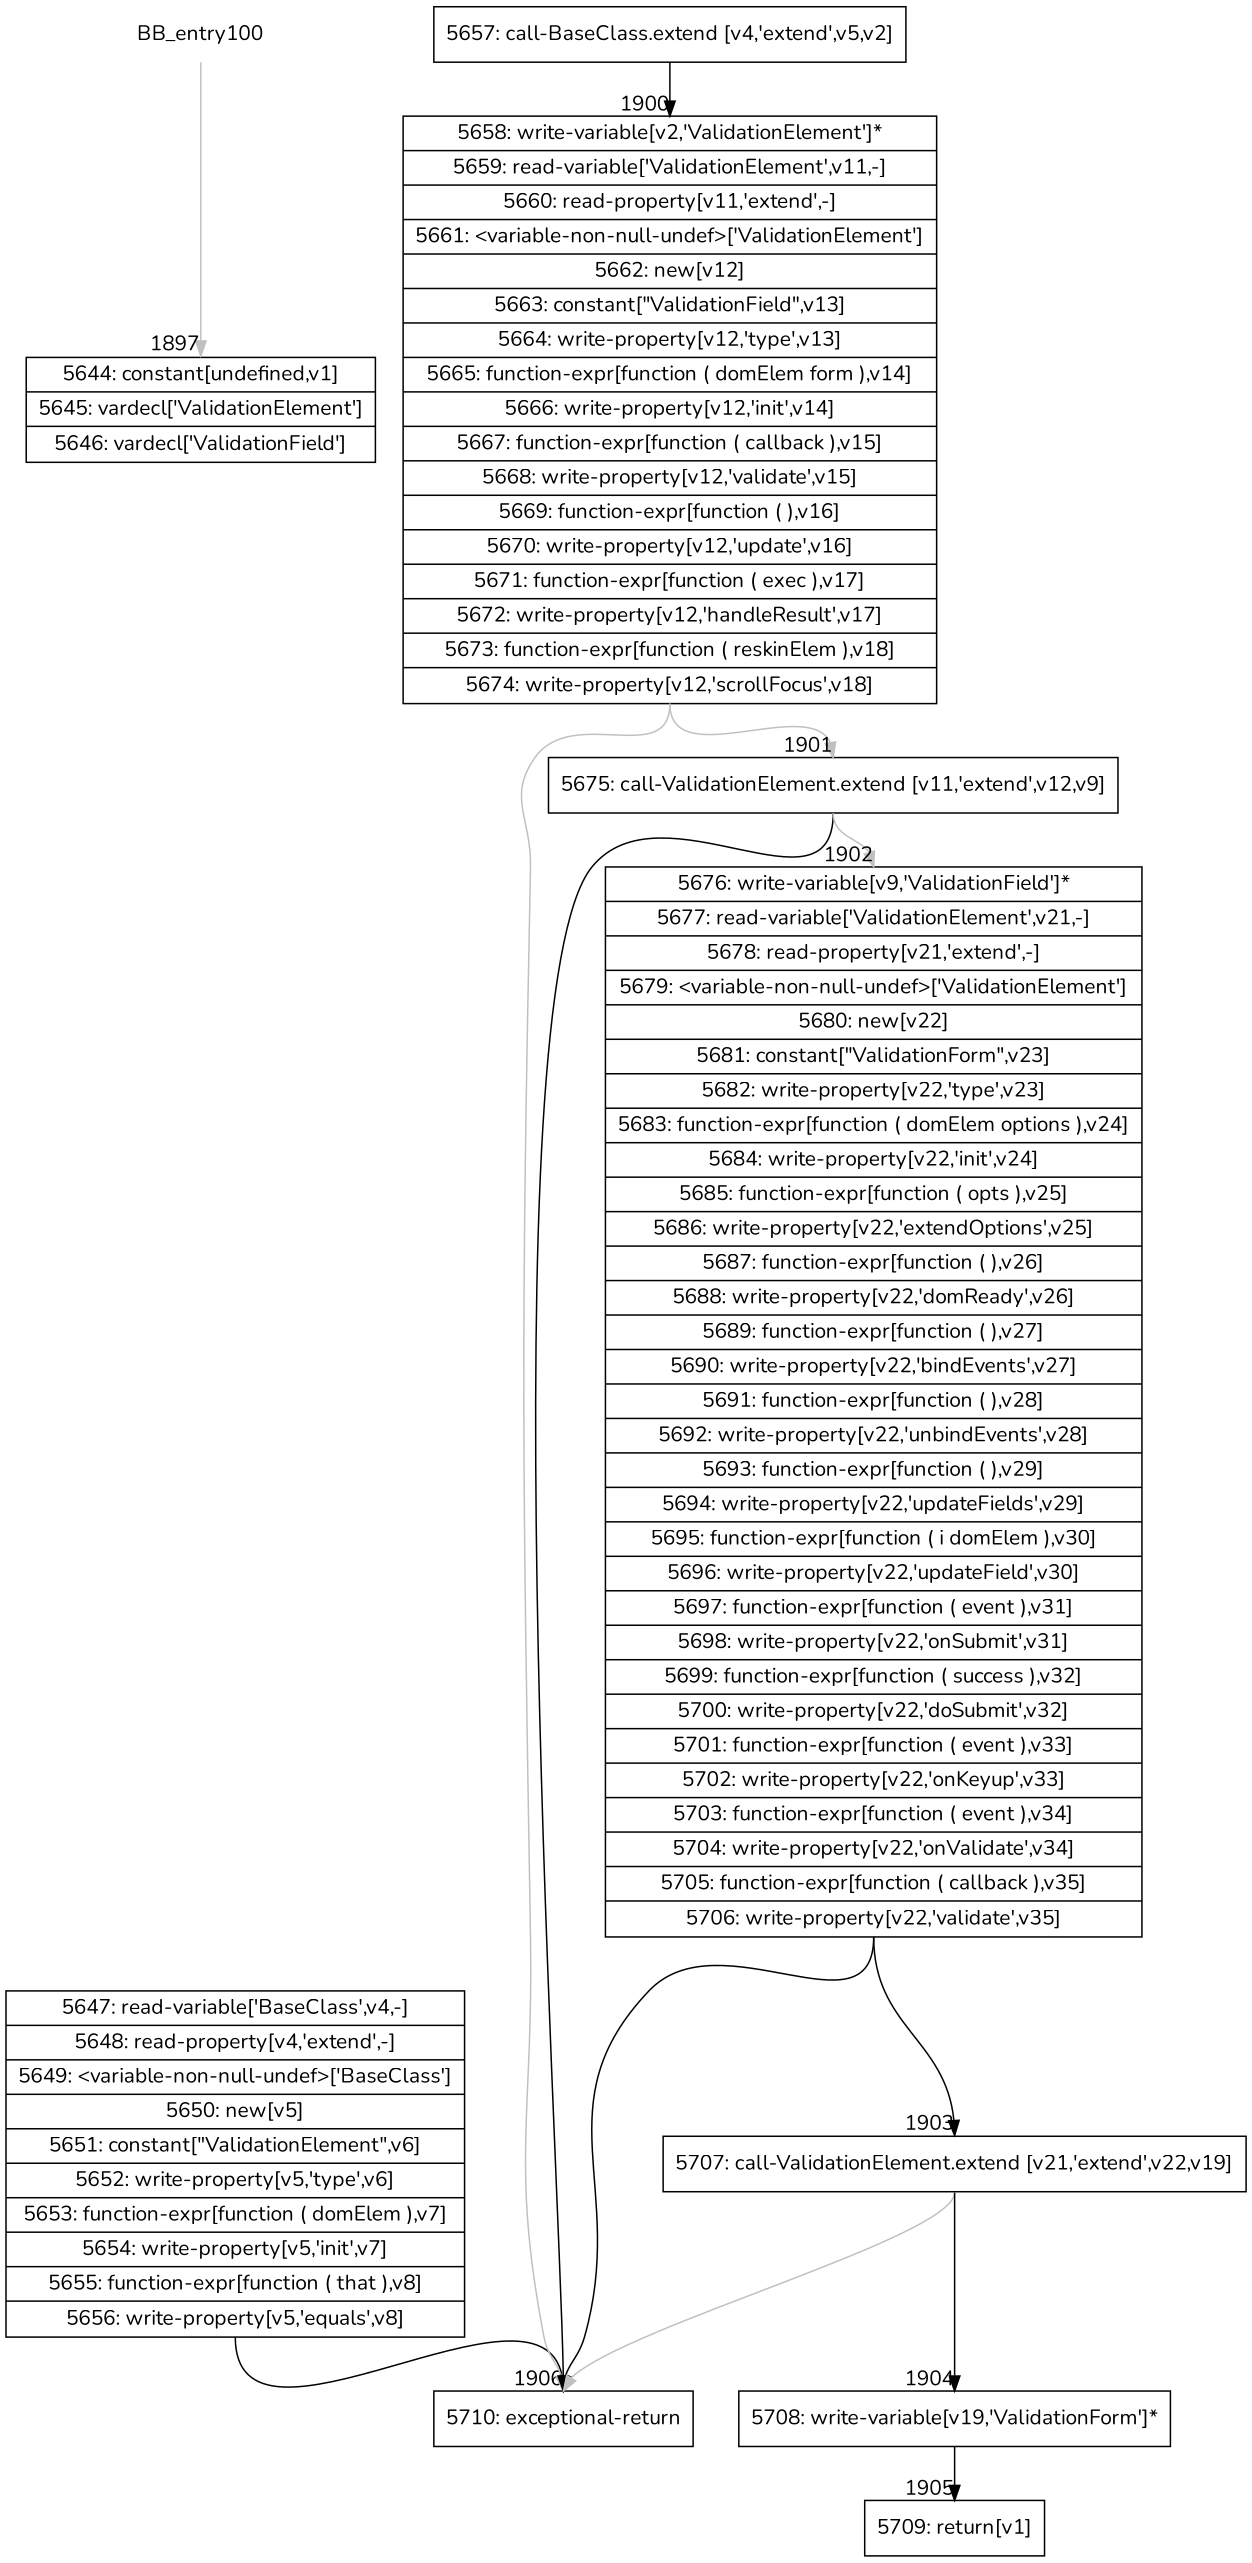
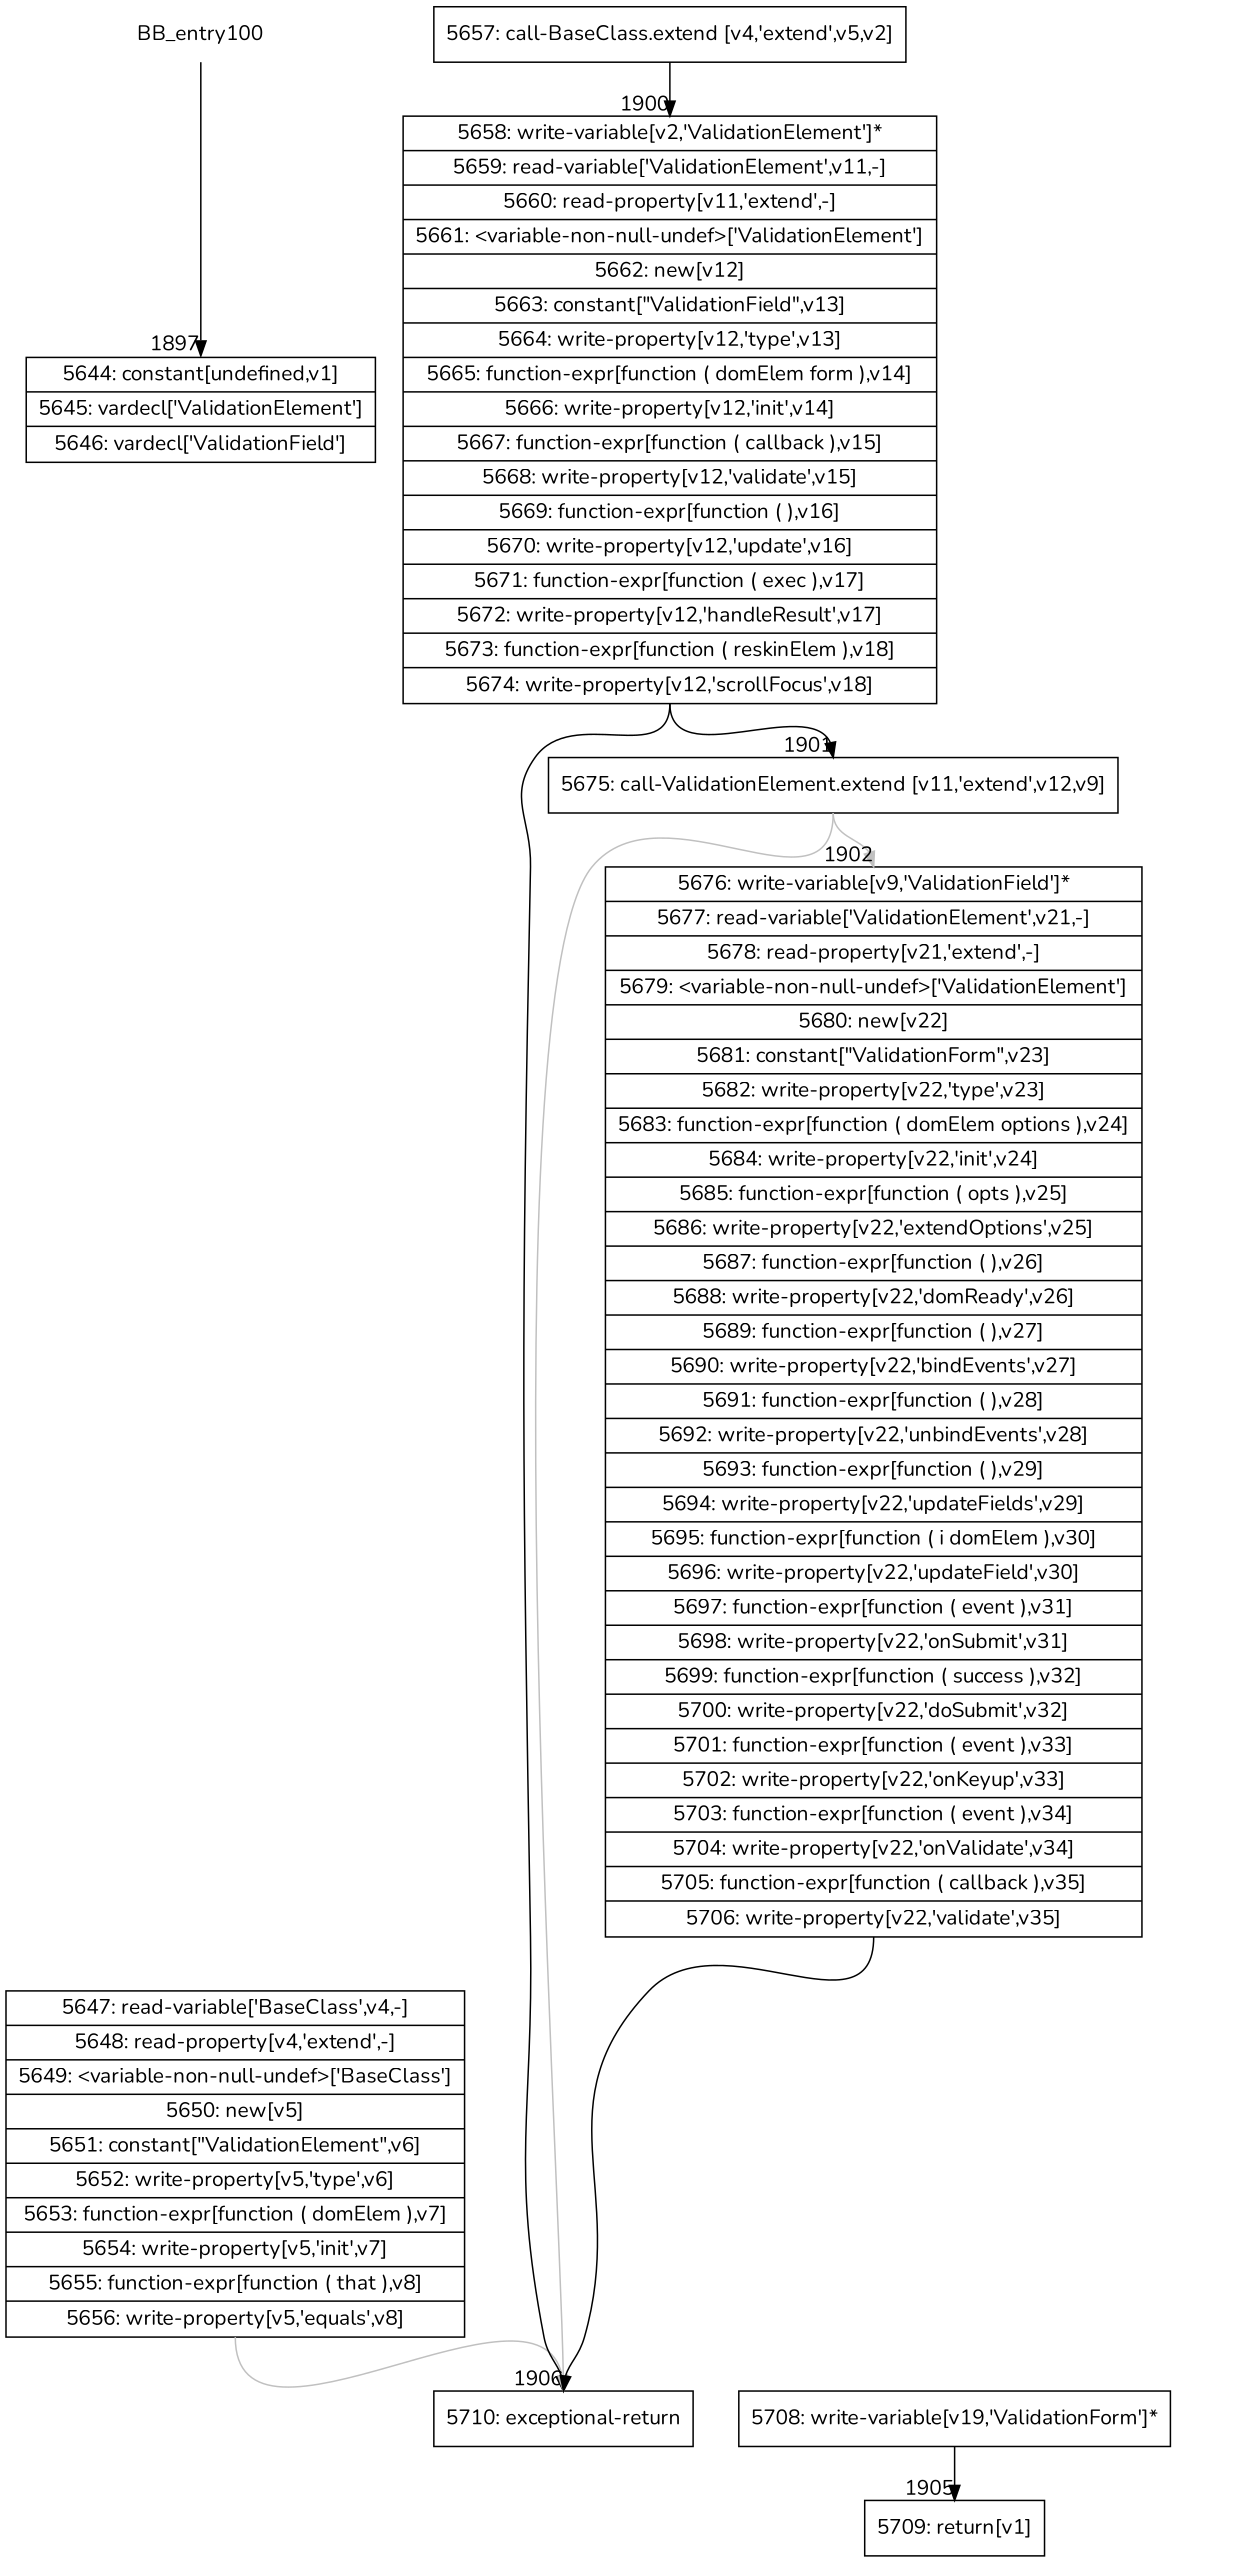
(201, 201) -> (201, 201)
(744, 732) -> (744, 732)
(537, 1479) -> (537, 1479)
(524, 1487) -> (524, 1487)
(955, 2164) -> none
(392, 2366) -> (392, 2366)
